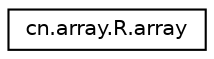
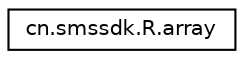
(107, 30) -> (122, 30)
